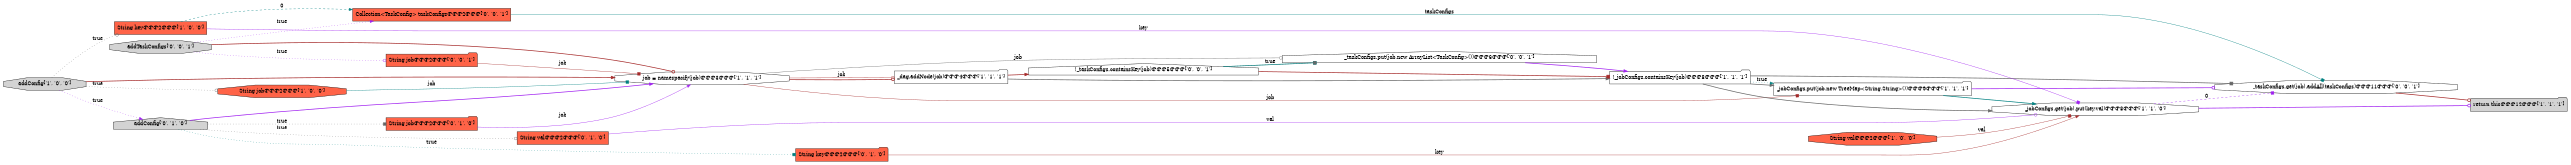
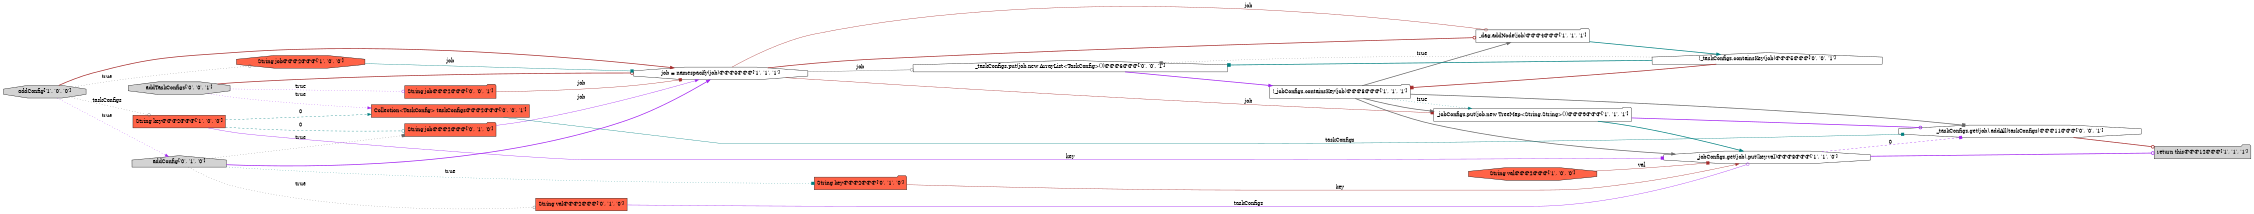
(98, 39) -> (107, 101)
(1016, 75) -> (1653, 48)
(1307, 81) -> (1431, 66)
(1270, 120) -> (1249, 204)
none -> (314, 131)
